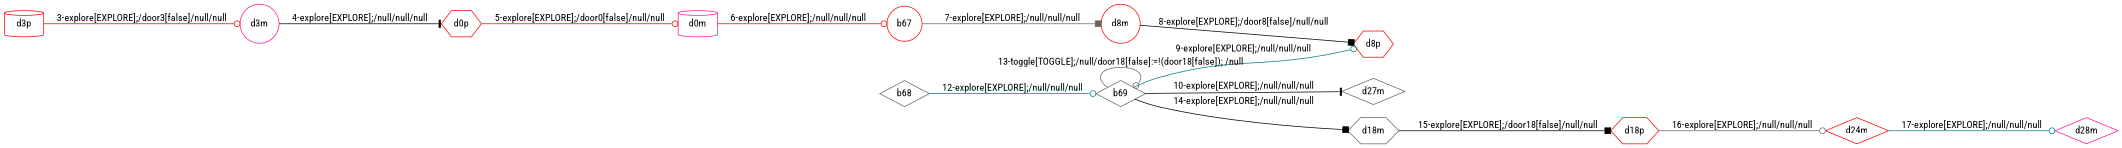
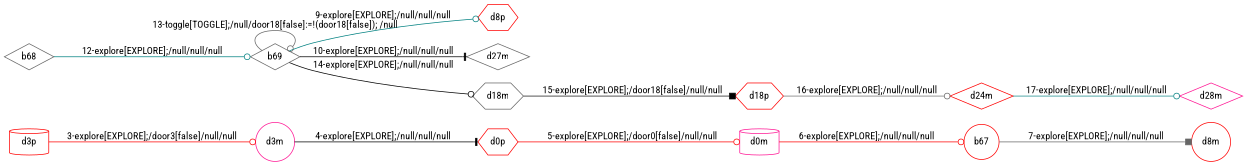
(1243, 34) -> none
(1237, 120) -> (378, 83)
